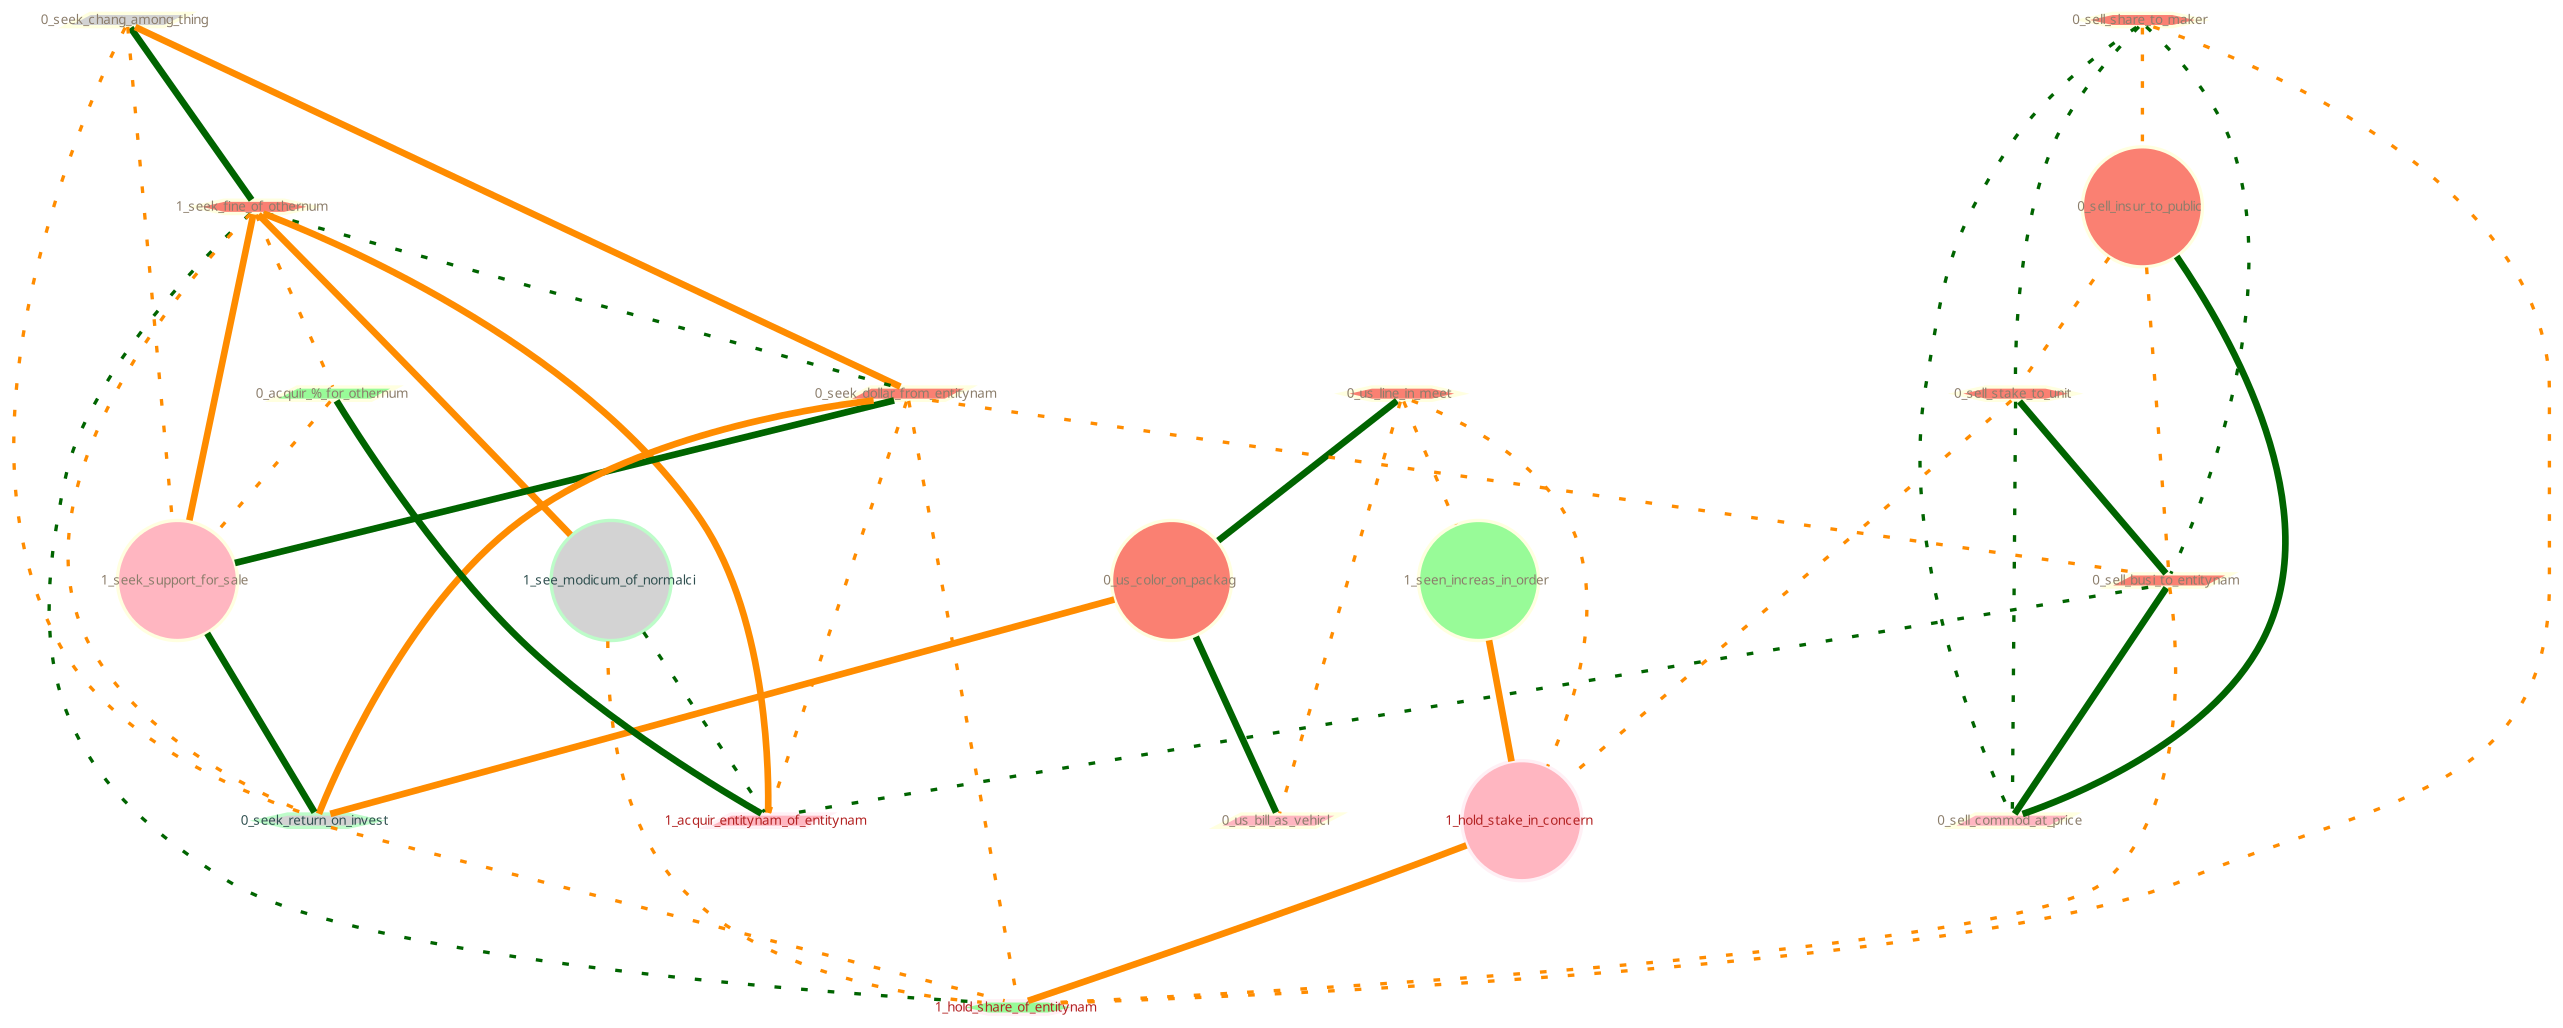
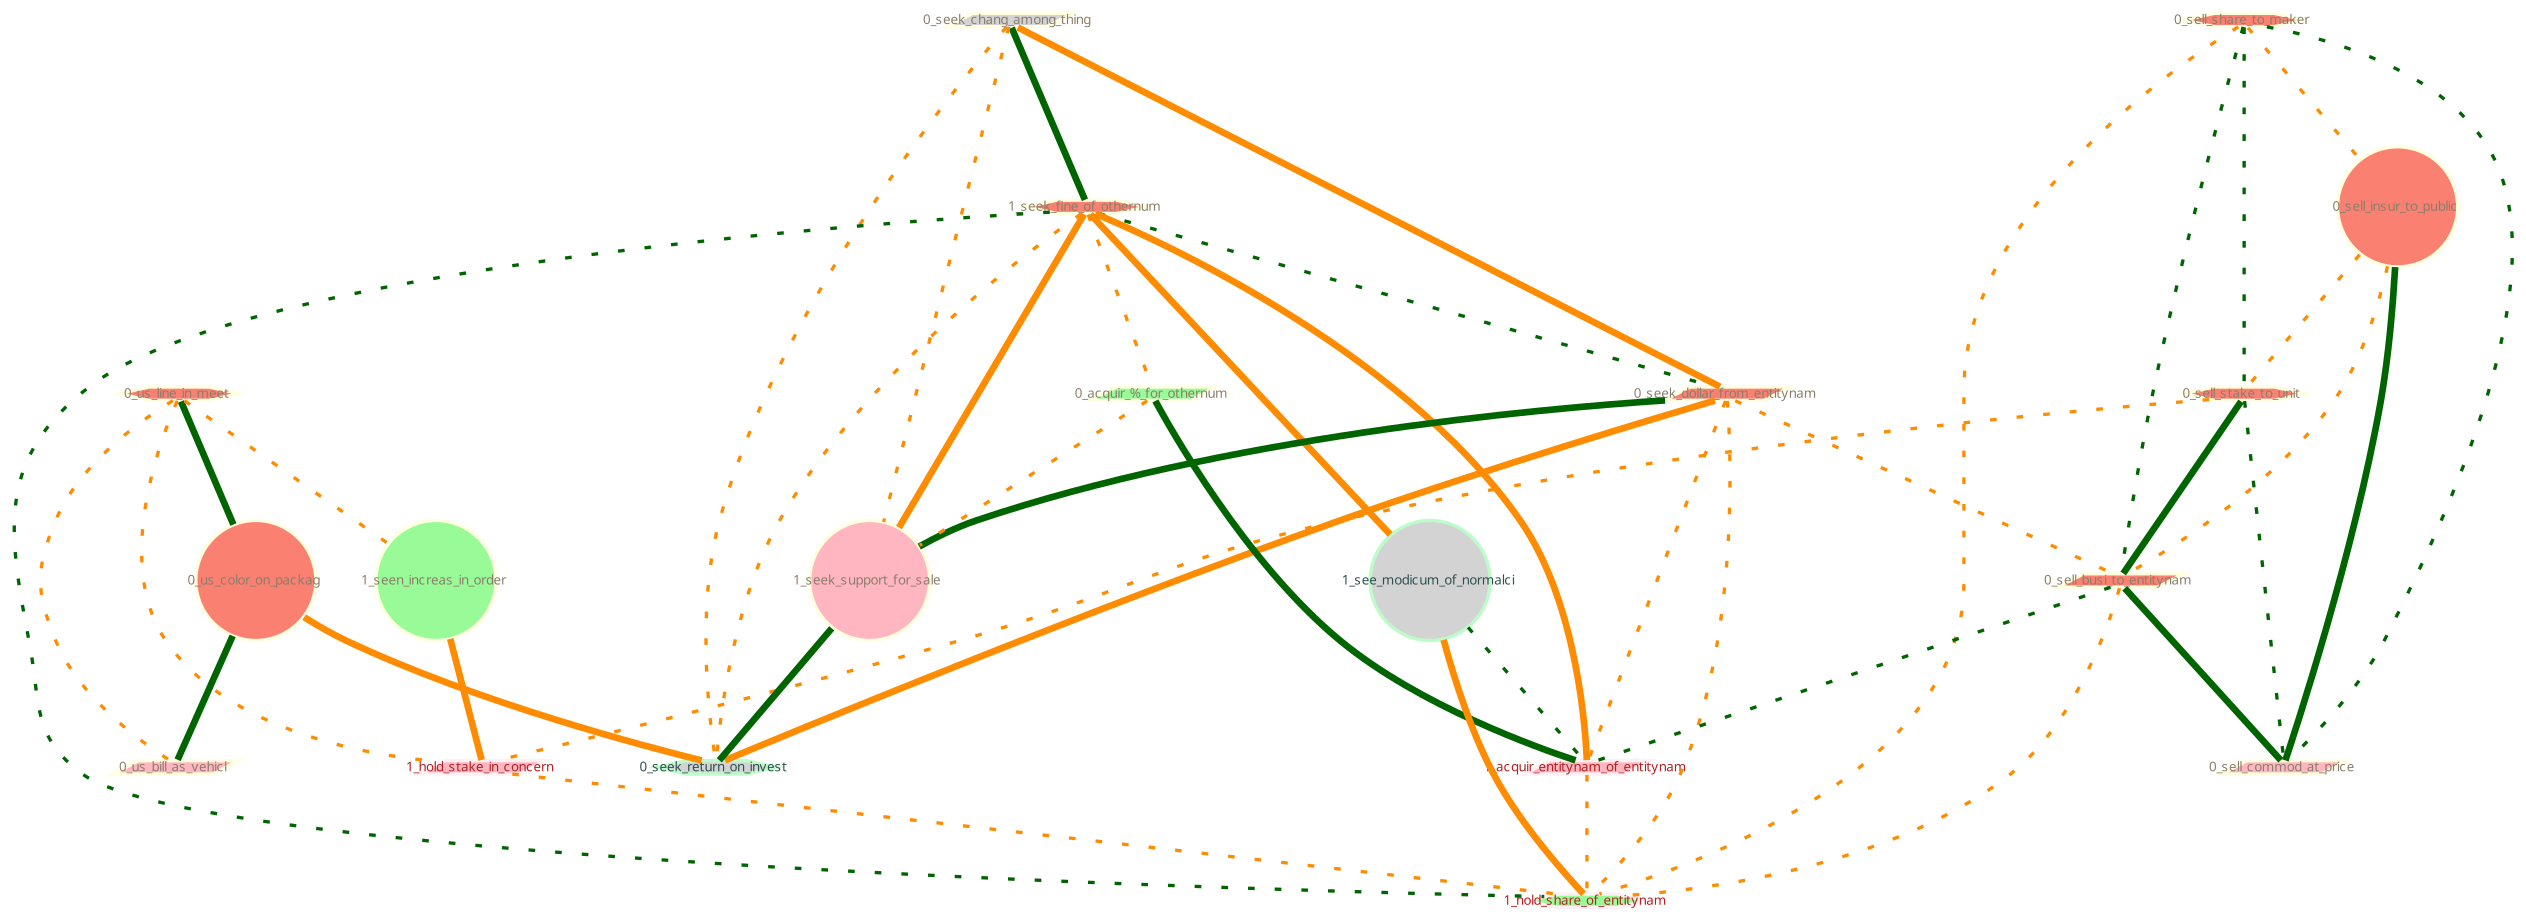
(1522, 821) -> (483, 767)
(694, 899) -> (1495, 777)
(668, 914) -> (1587, 834)
(1248, 925) -> (1035, 834)
